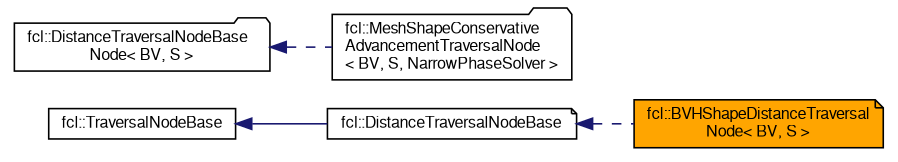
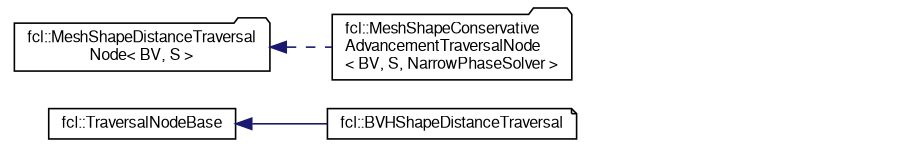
(142, 47) -> (142, 47)
(452, 124) -> (452, 124)
(759, 124) -> none
